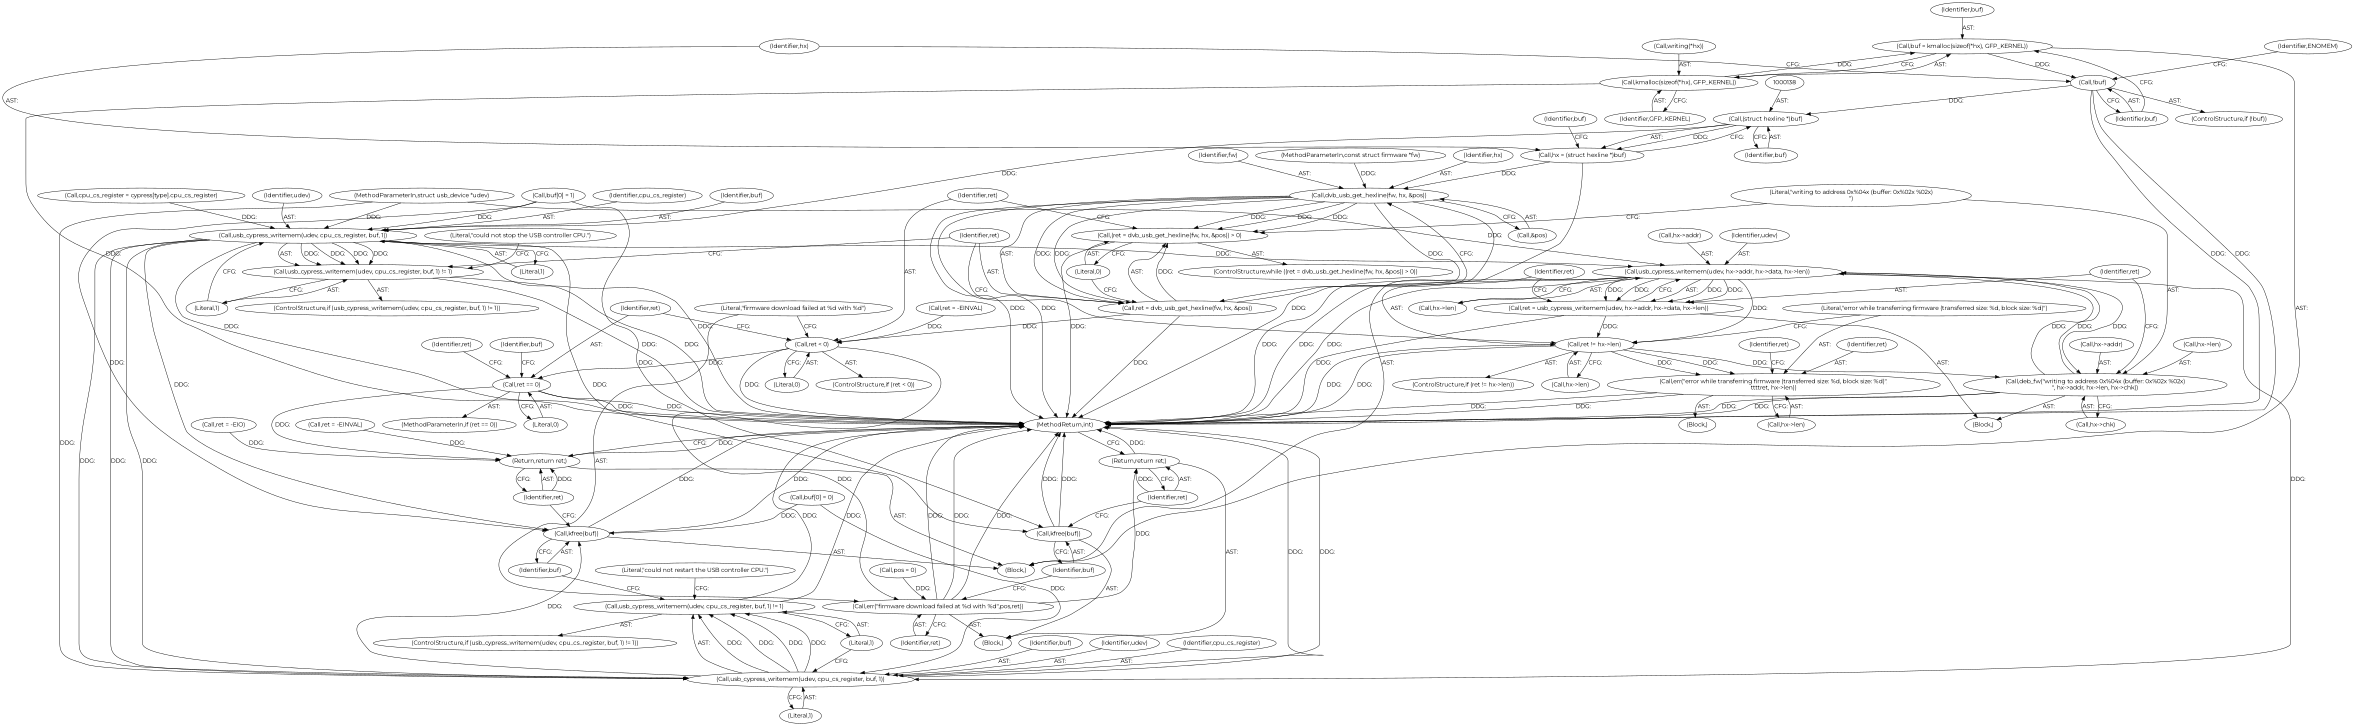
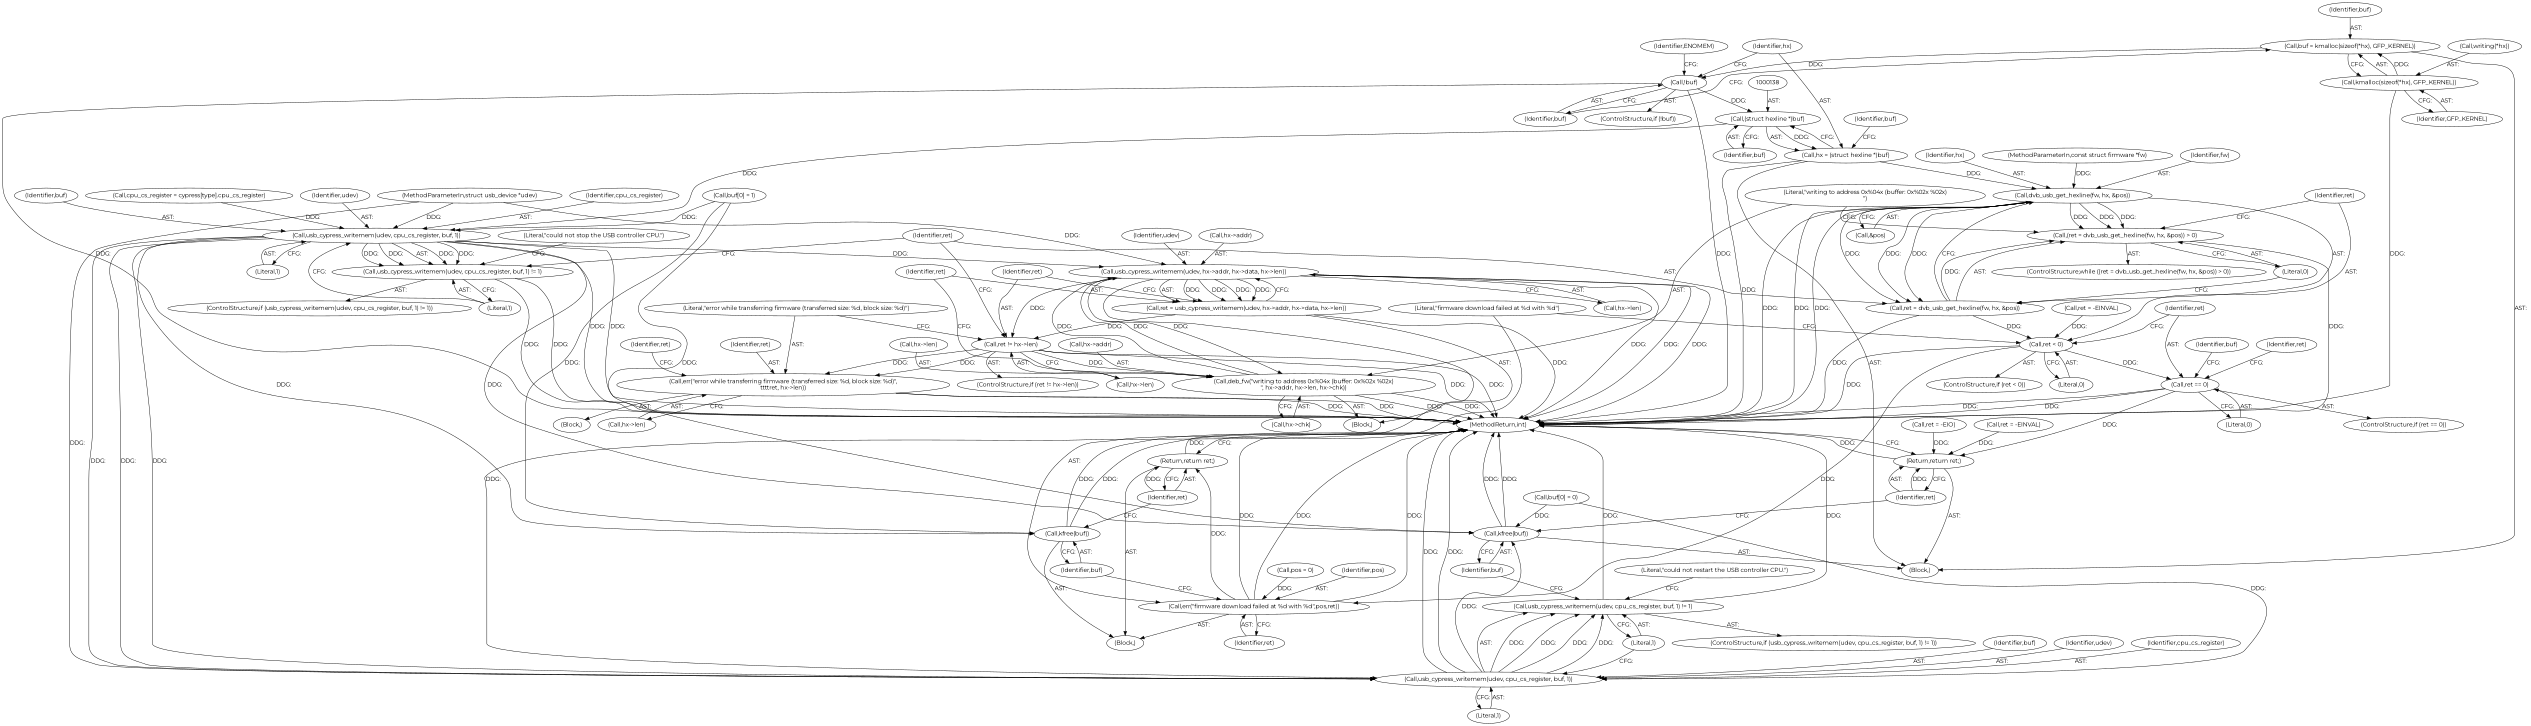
none -> (1743, 348)
(449, 425) -> (2404, 425)
none -> (1363, 570)
